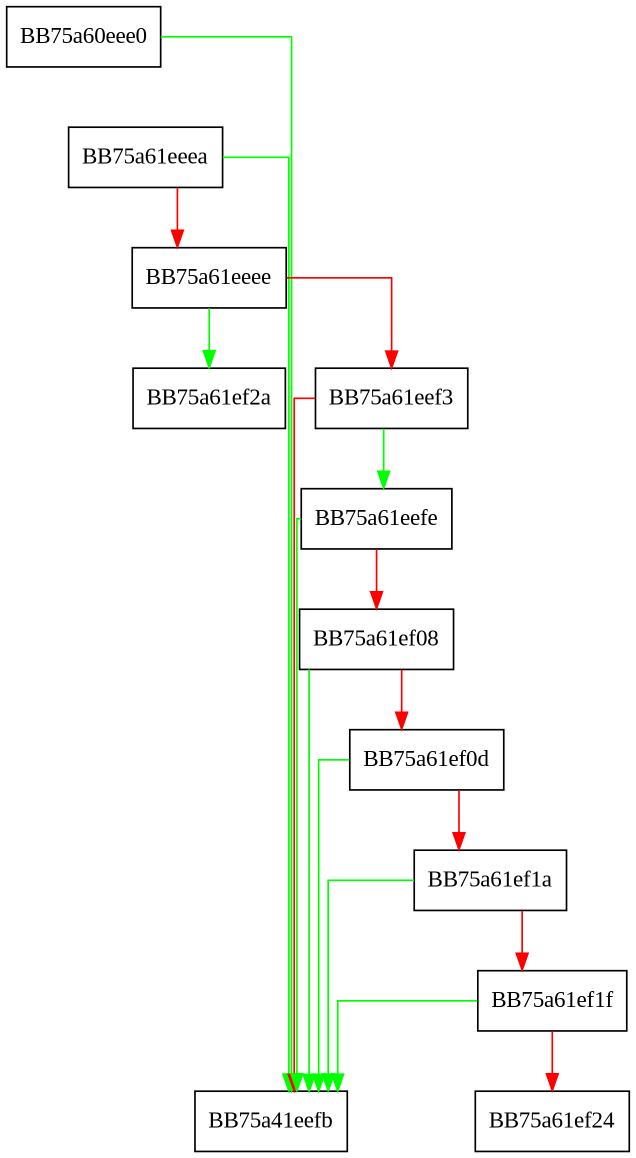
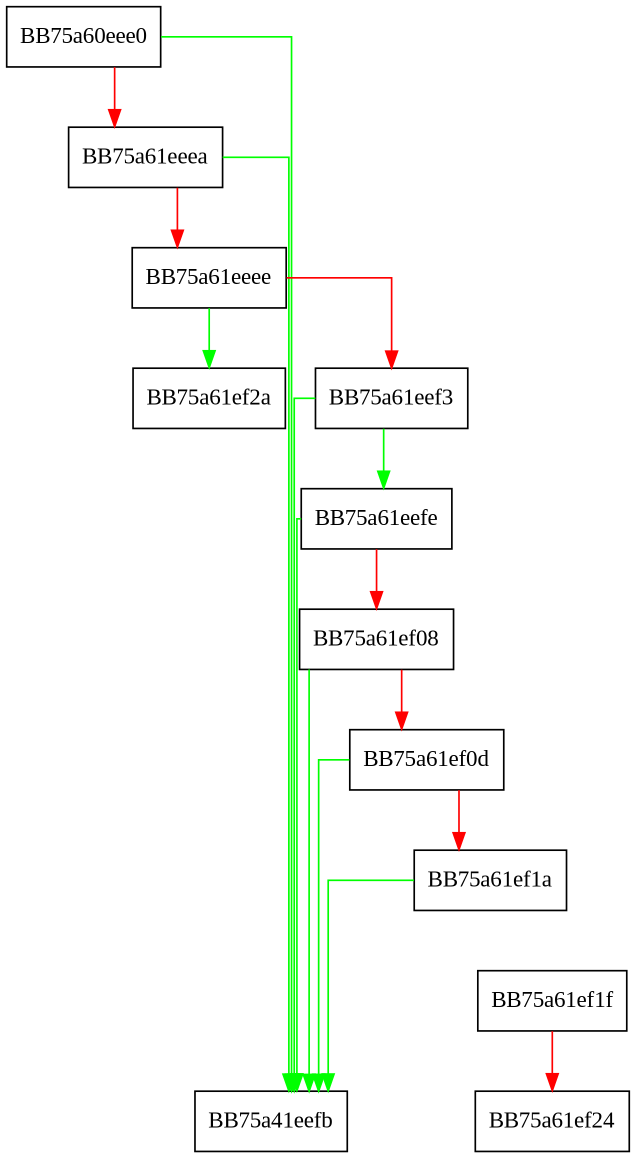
none -> (115, 89)
(294, 726) -> (294, 726)
(522, 932) -> none
(371, 1001) -> none
